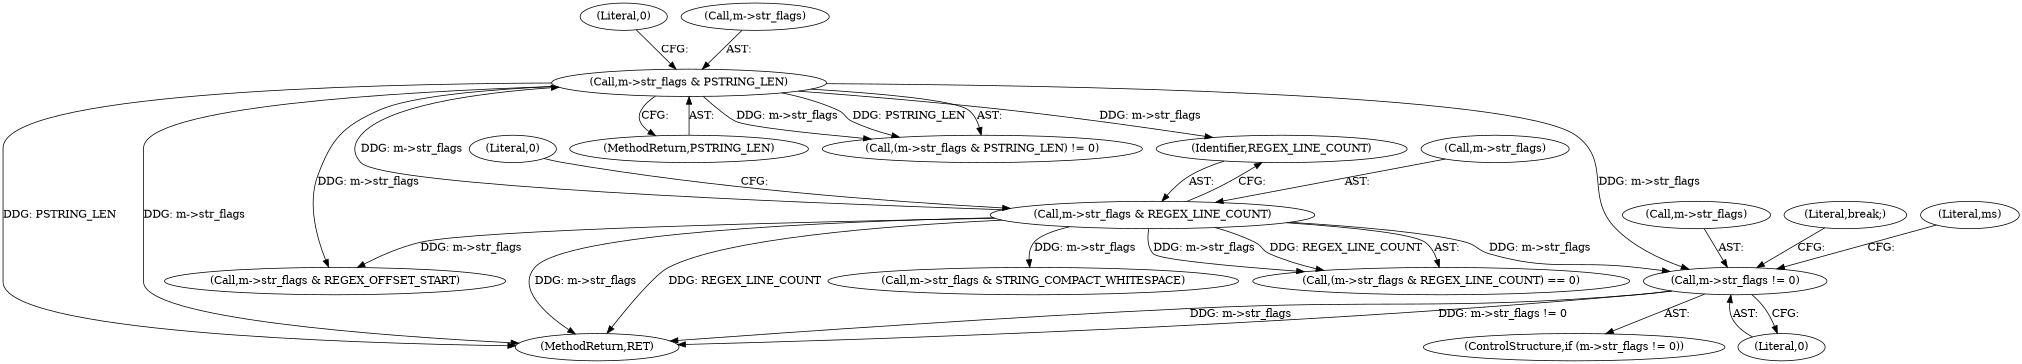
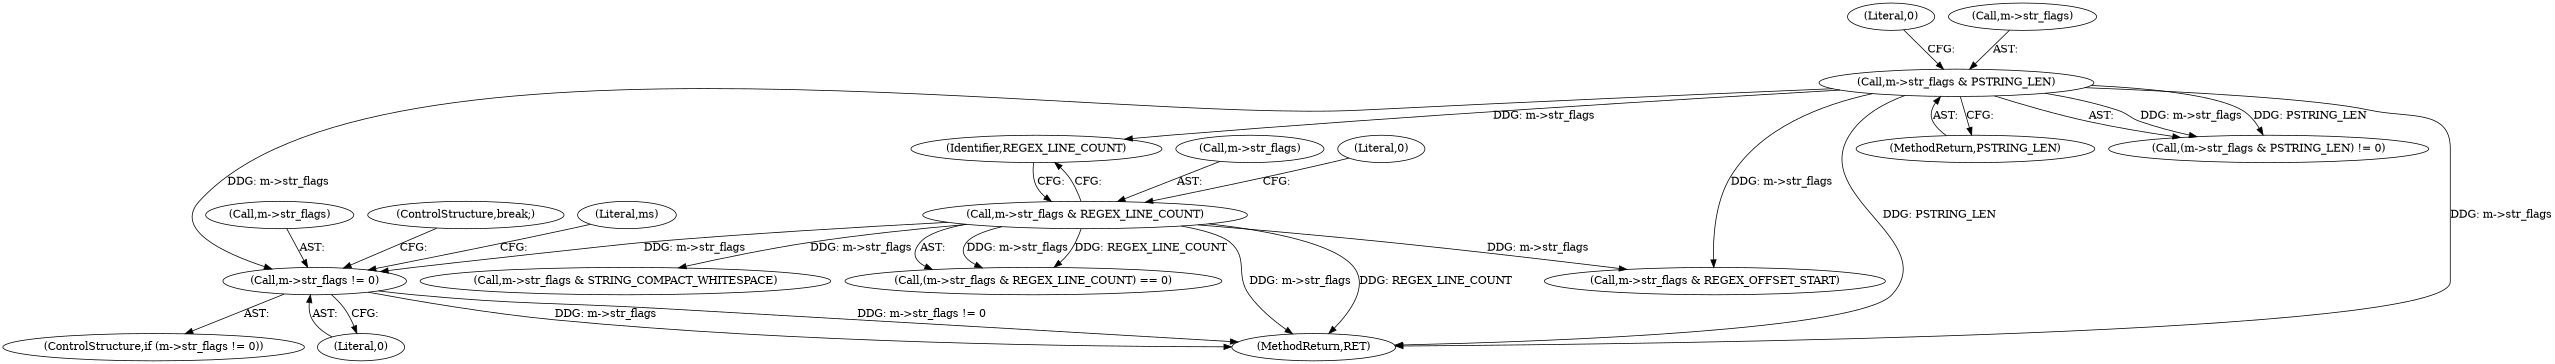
(1203, 182) -> (1053, 182)
(566, 189) -> none
(1845, 215) -> (466, 215)
